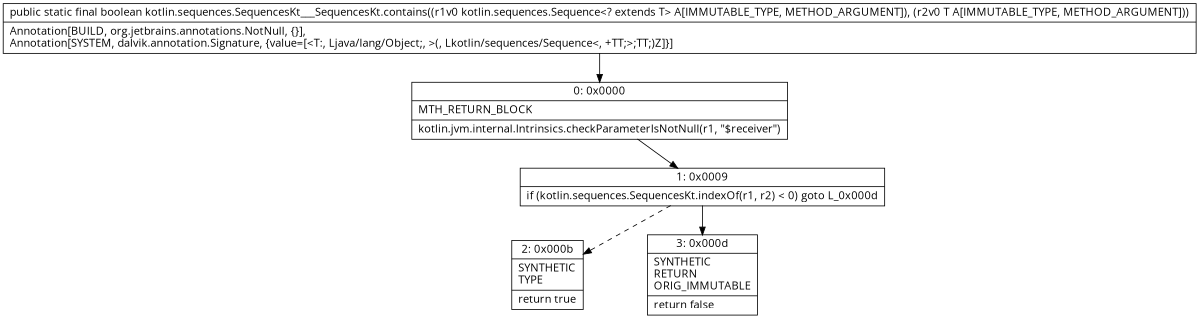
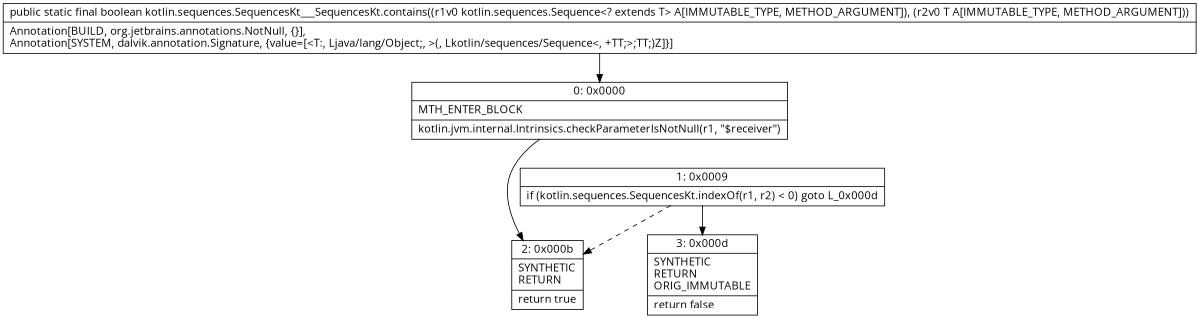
(475, 110) -> (470, 110)
(654, 151) -> (508, 181)
(531, 280) -> (540, 280)
